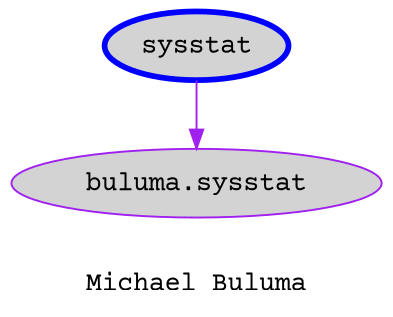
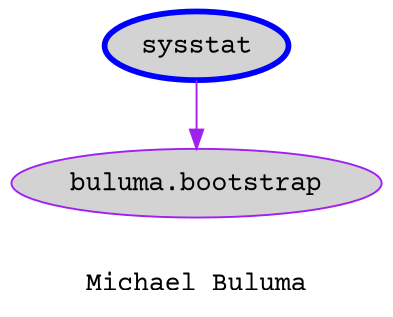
(197, 183) -> (197, 183)
